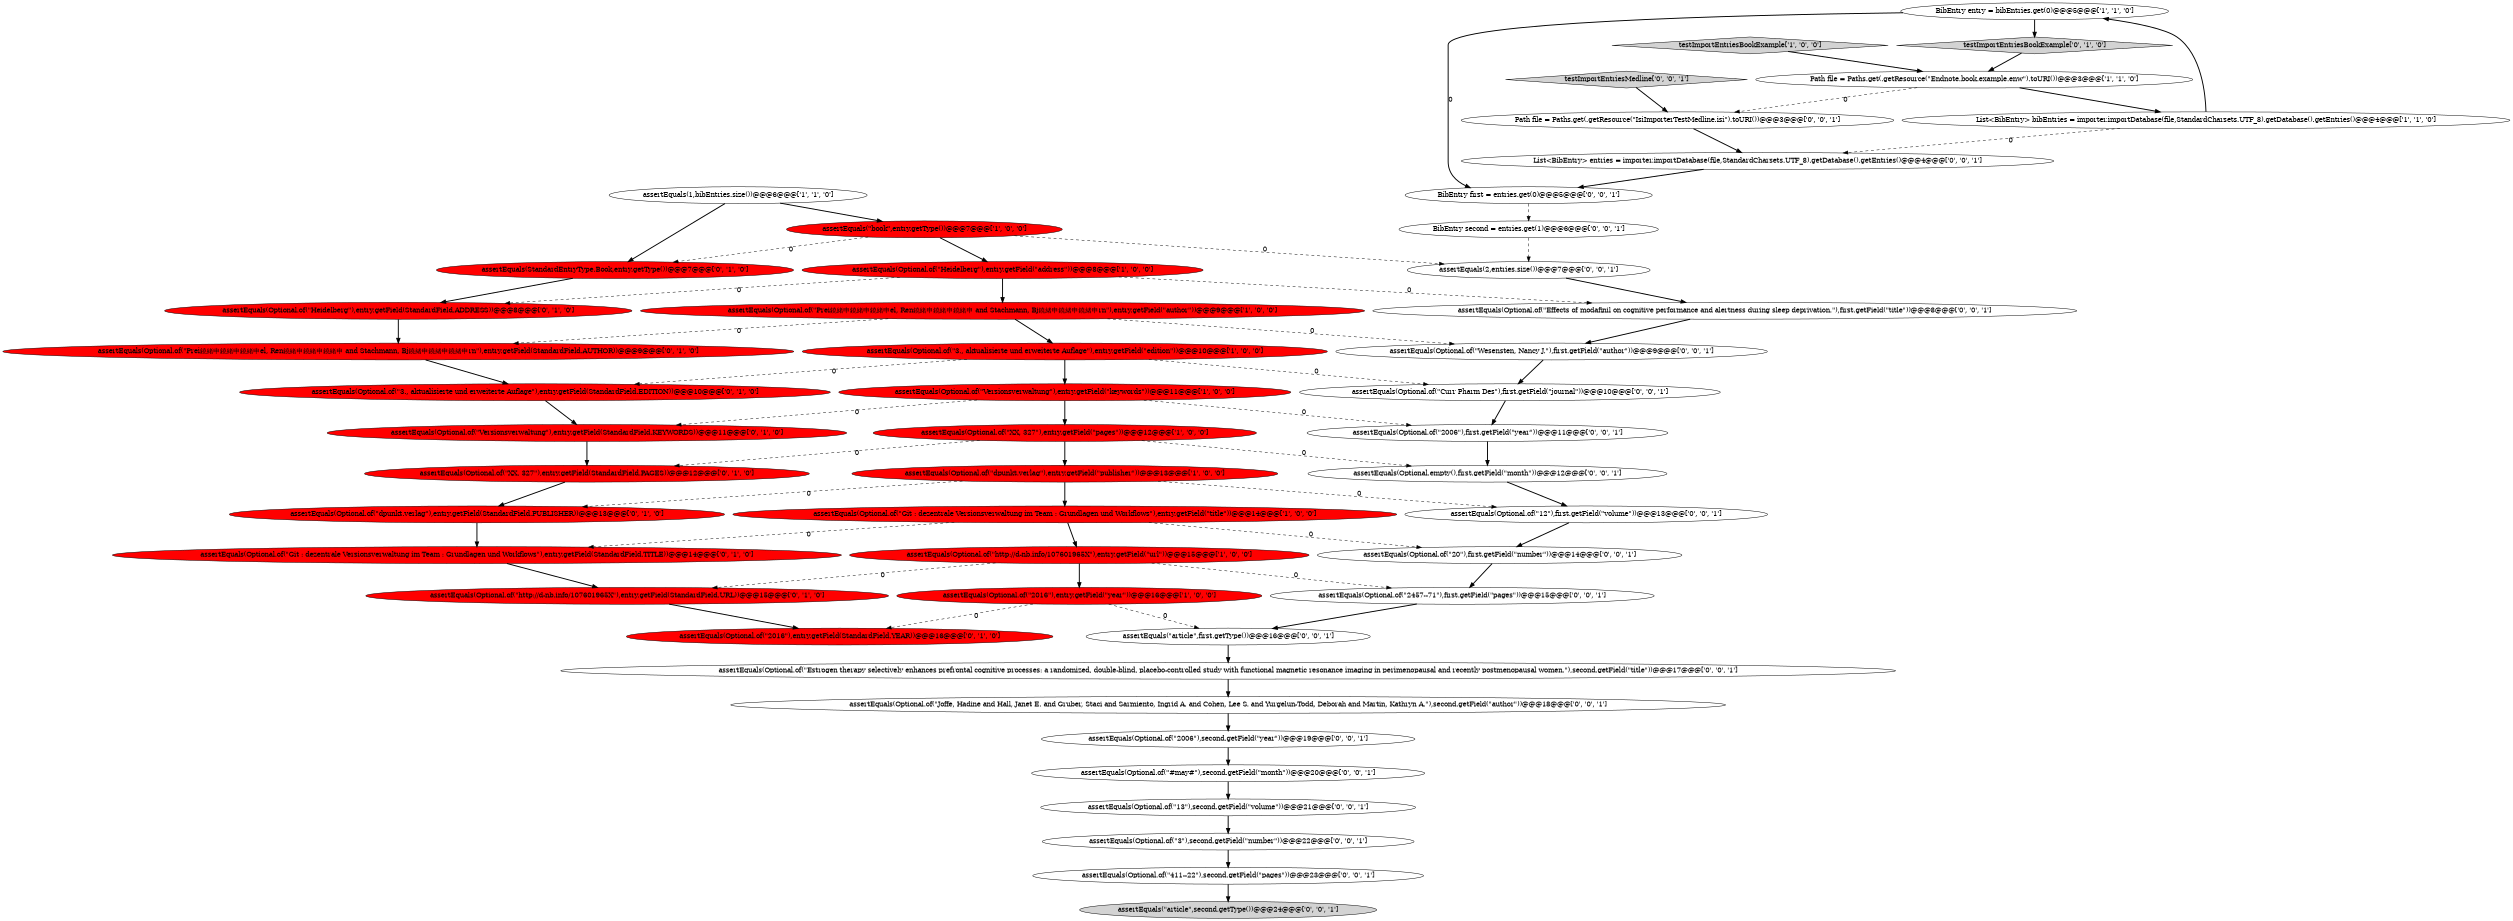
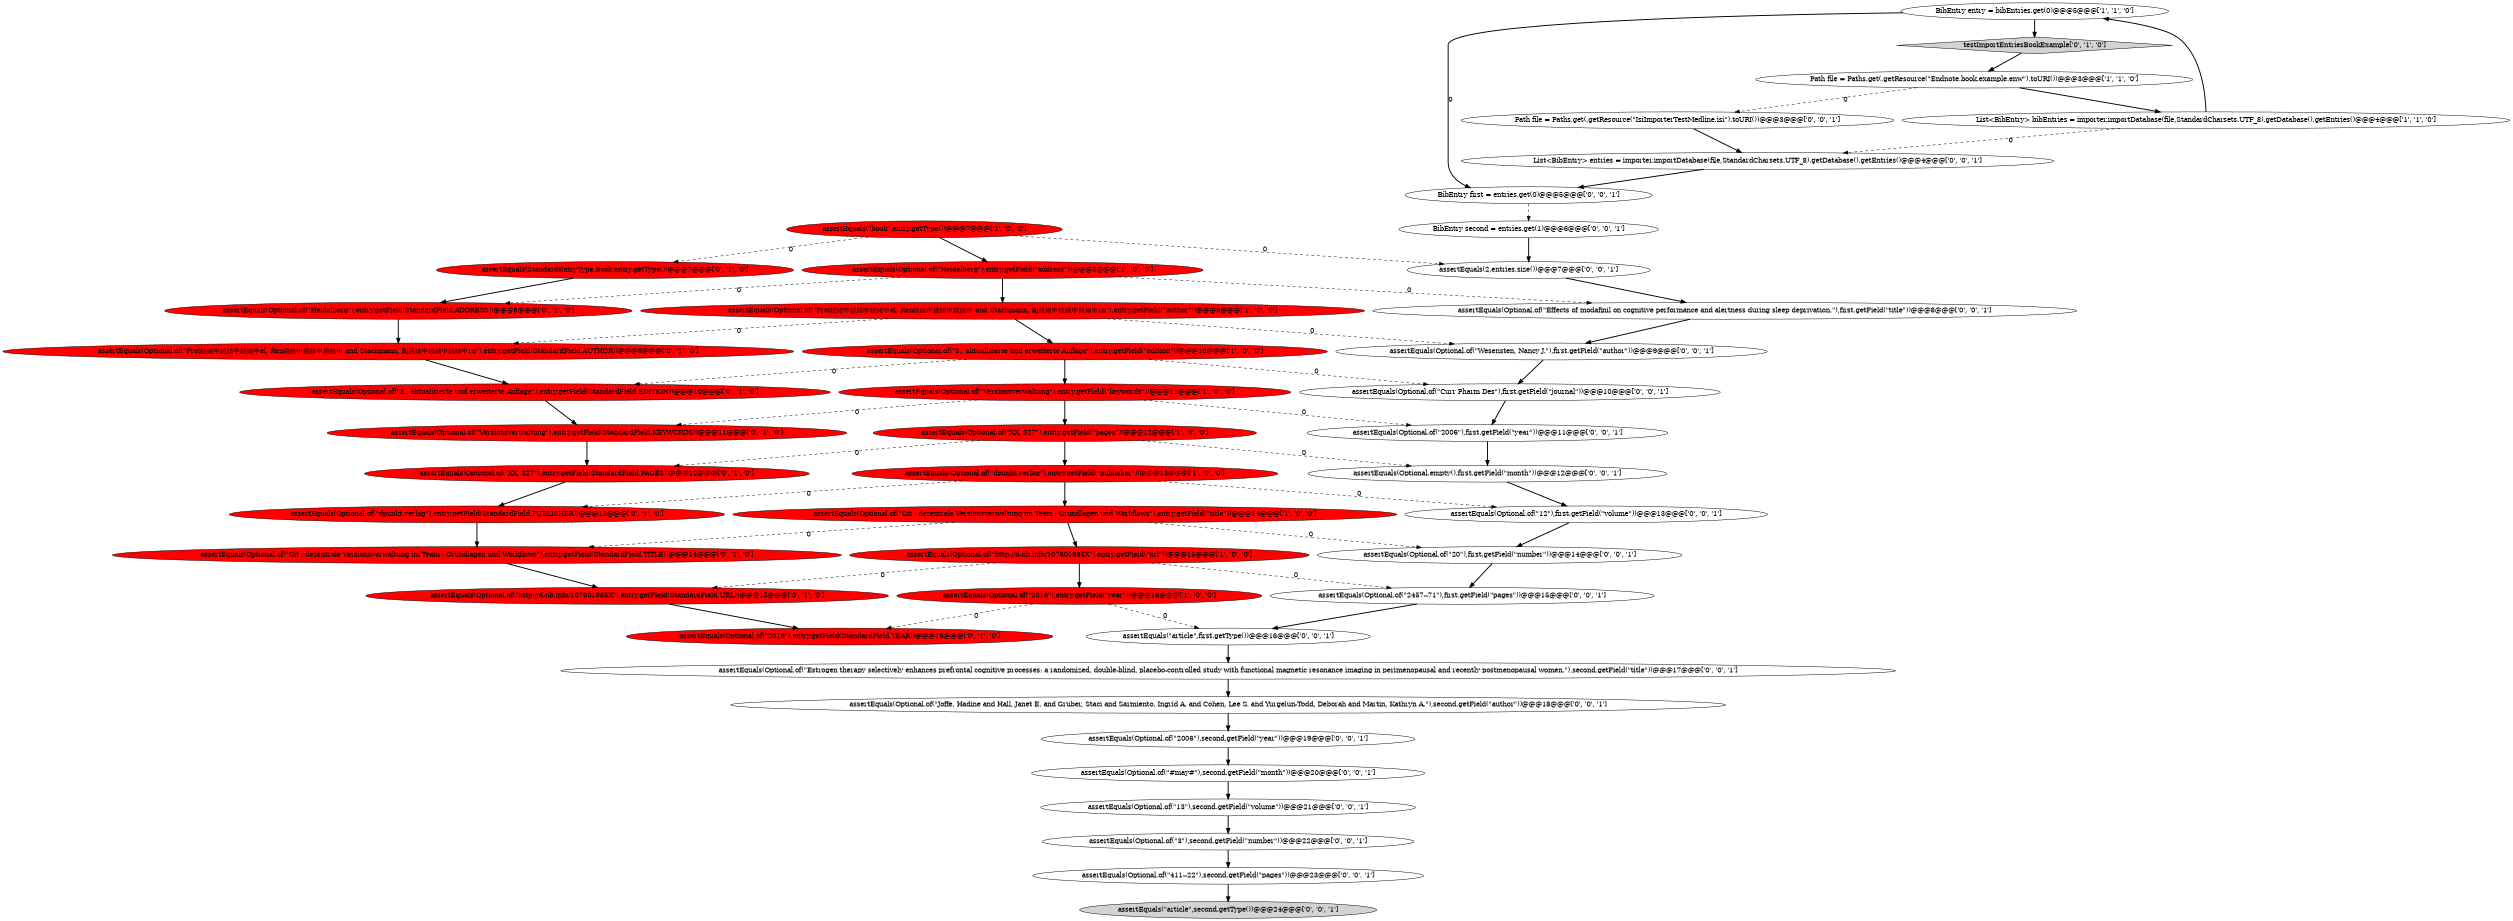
(1750, 45) -> none
(1626, 80) -> none
(738, 195) -> none
(1529, 247) -> (1529, 247)
